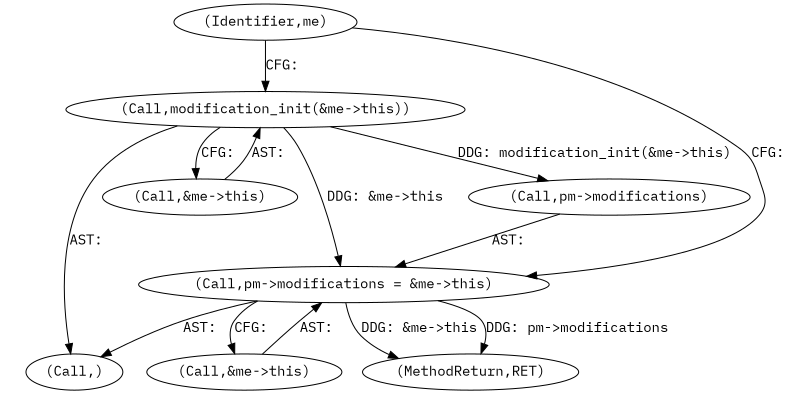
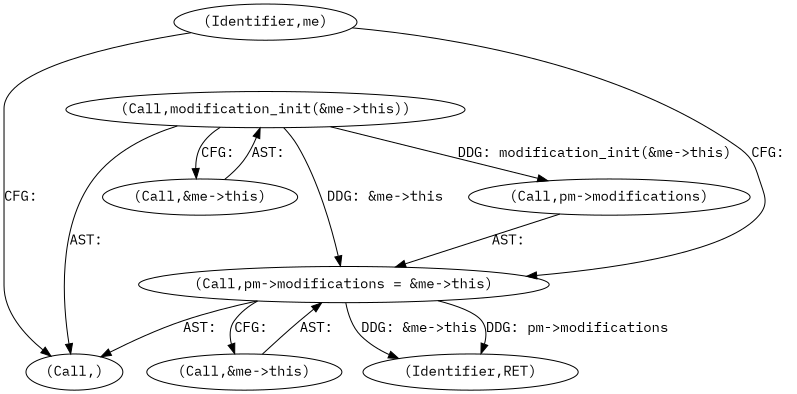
(265, 61) -> (4, 131)
(471, 372) -> (471, 372)
